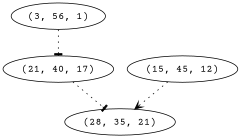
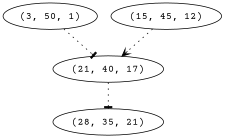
(58, 16) -> (50, 16)
(154, 93) -> (140, 40)
